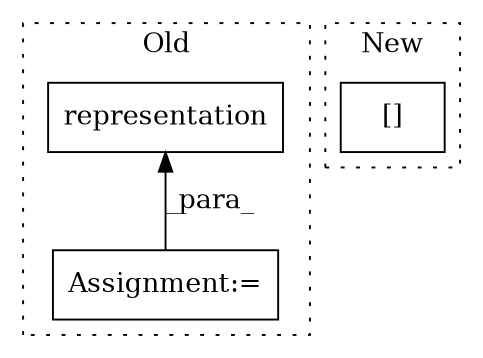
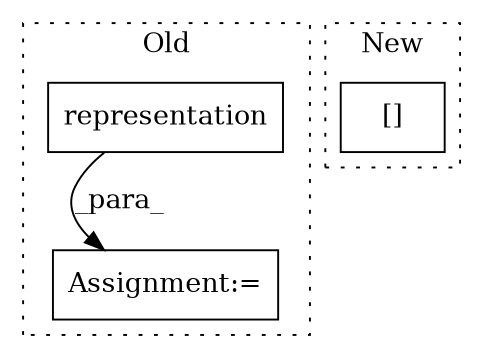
(166, 211) -> (73, 192)
